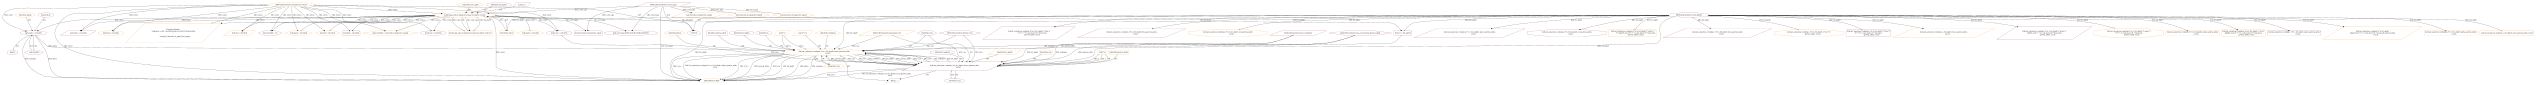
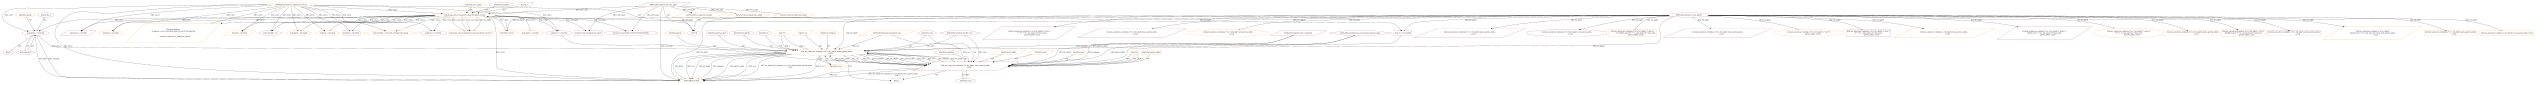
none -> (1041, 52)
